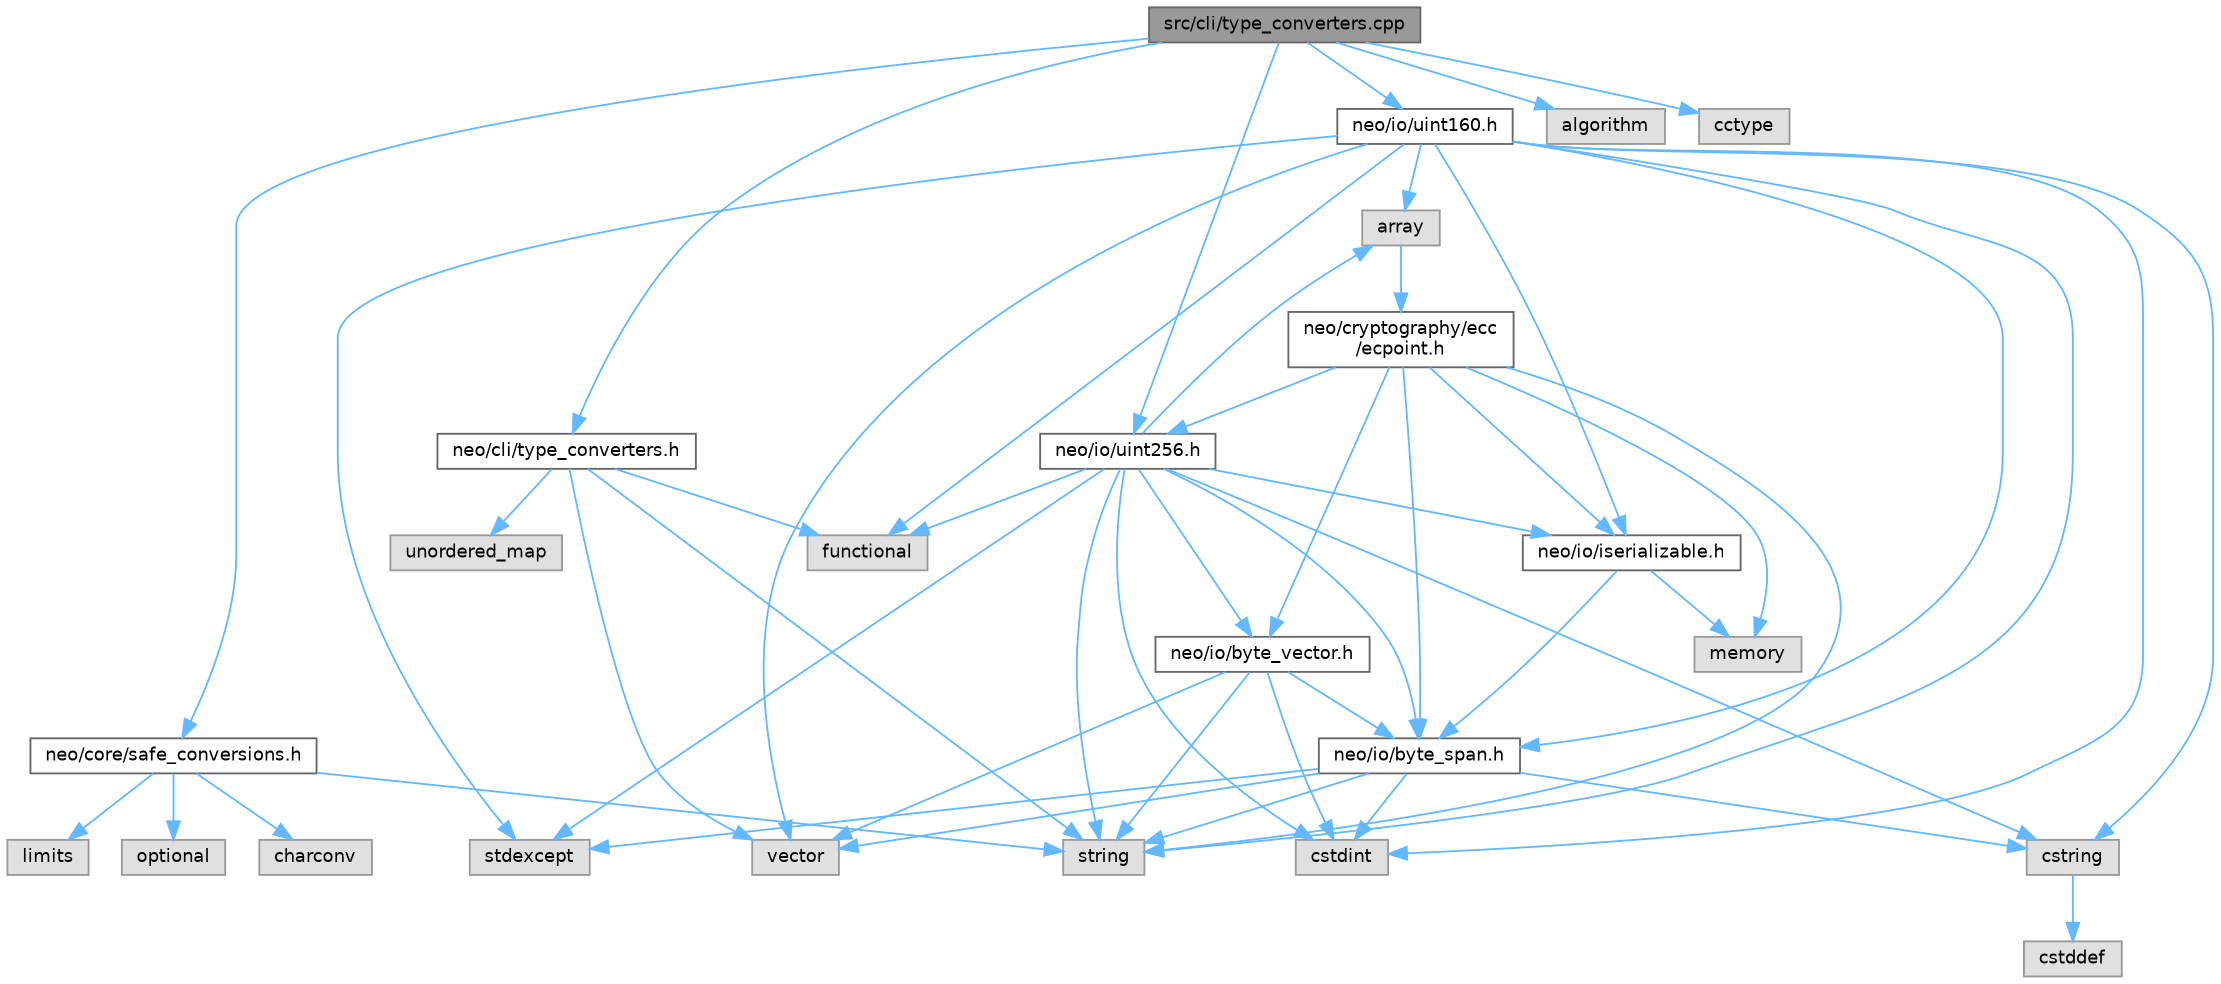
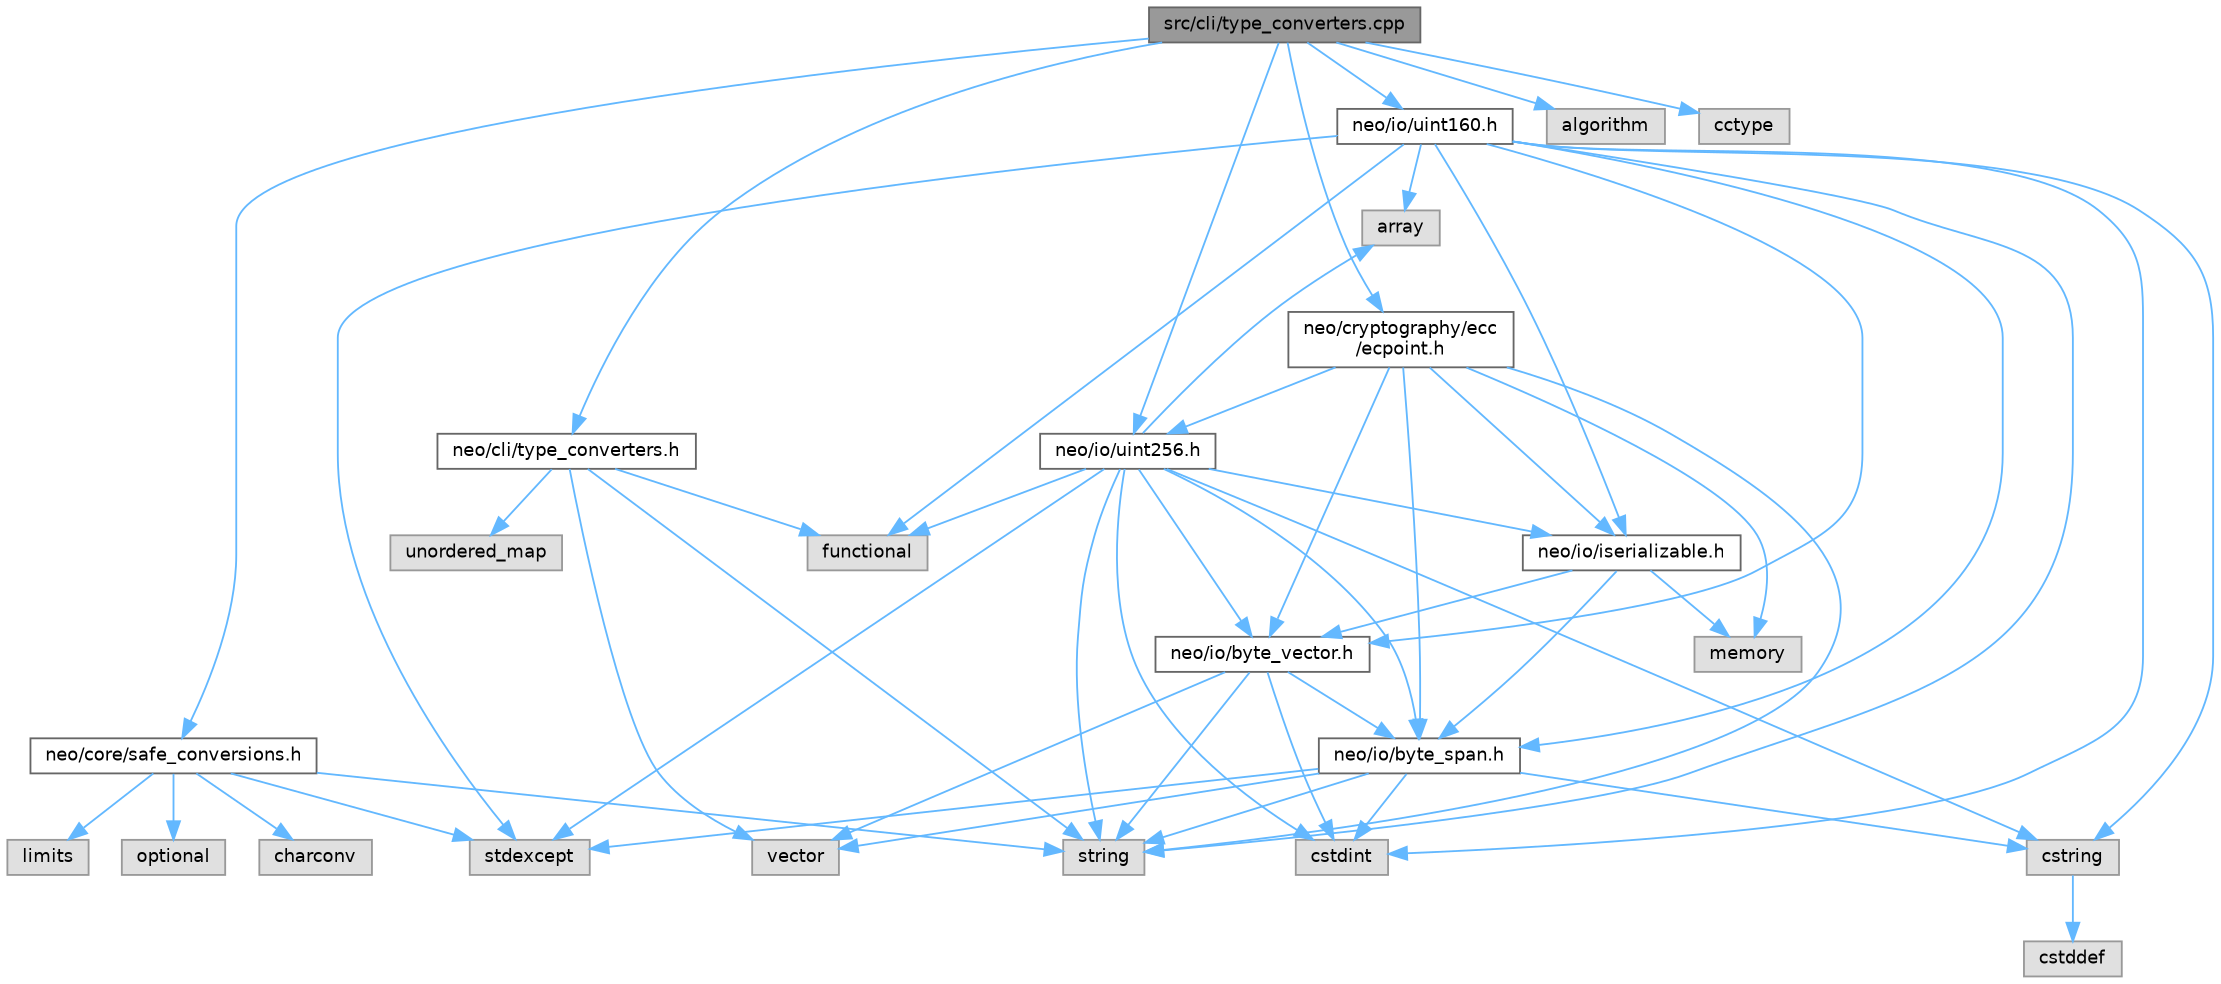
(1401, 269) -> (1320, 173)
(924, 373) -> (1862, 450)
none -> (1451, 603)
none -> (342, 804)
